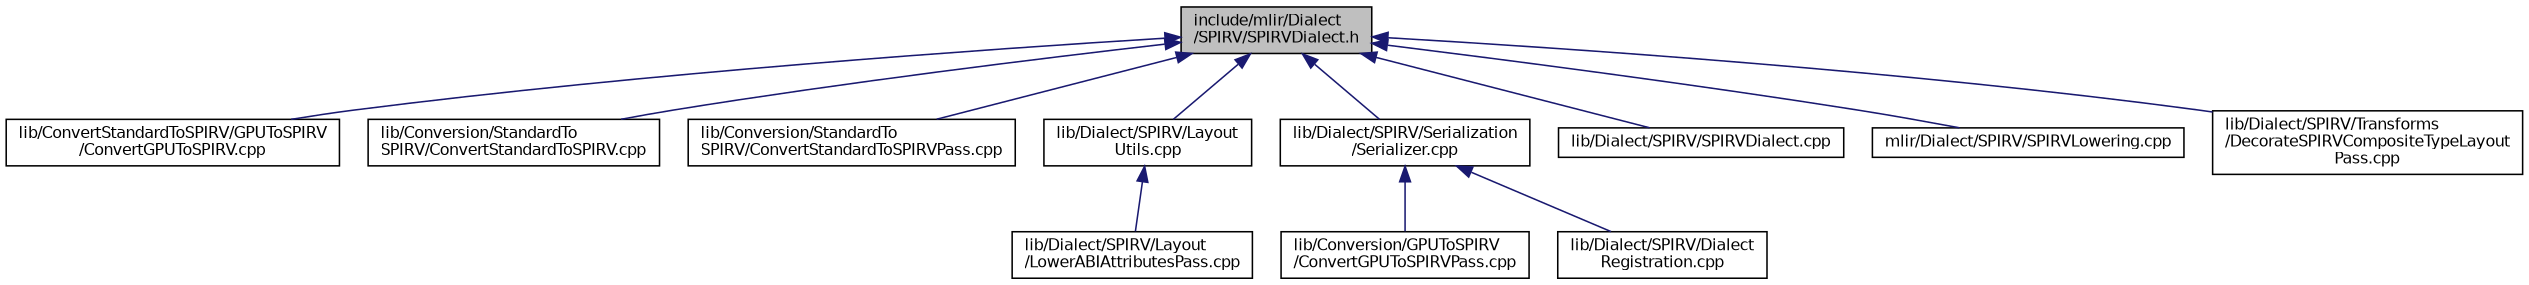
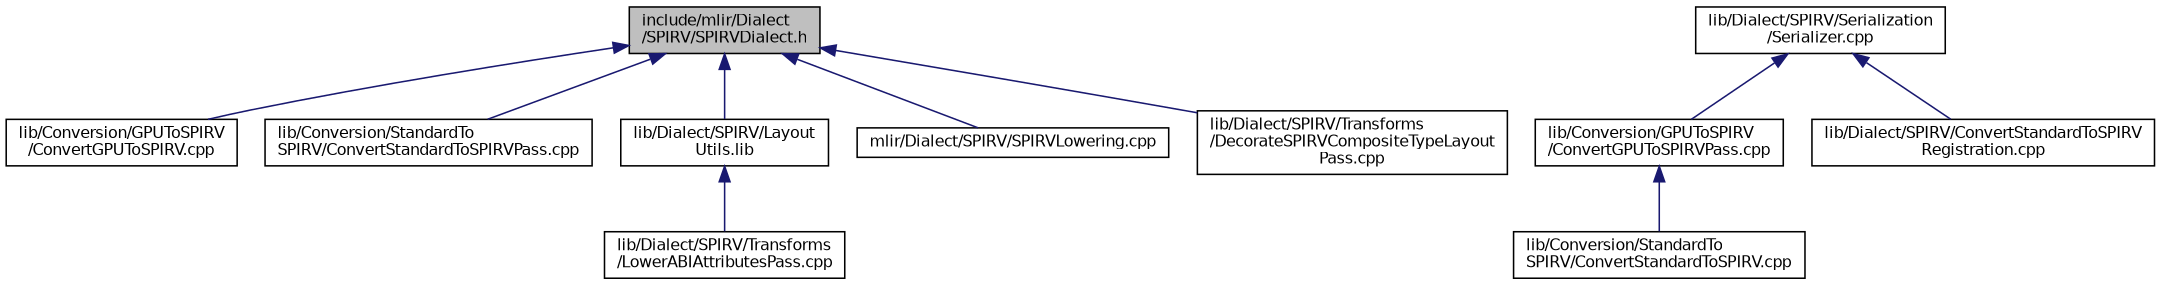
(892, 78) -> (1659, 207)
(1347, 92) -> none
(173, 143) -> (122, 143)
(1148, 143) -> (725, 143)
(1701, 143) -> none
(1132, 255) -> (725, 255)
(1662, 255) -> (1983, 143)
